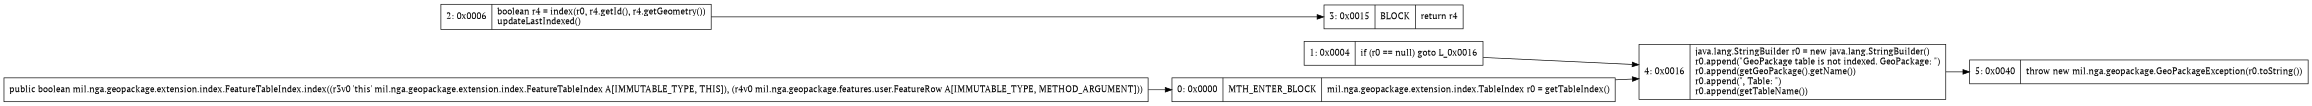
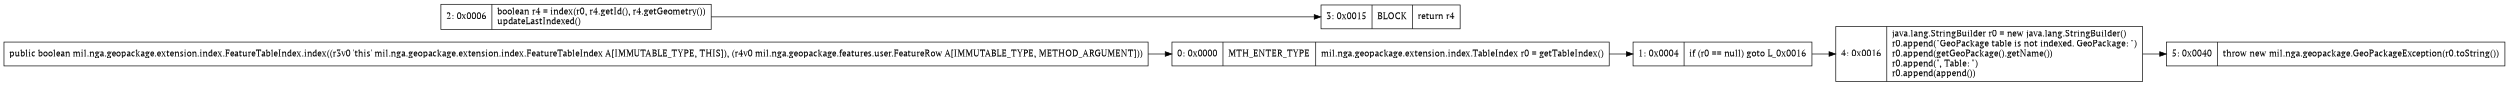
(1624, 79) -> (1618, 54)
(1272, 89) -> (1269, 54)
(1752, 91) -> (1934, 74)
